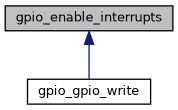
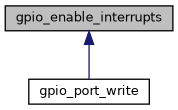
(89, 92) -> (89, 92)
